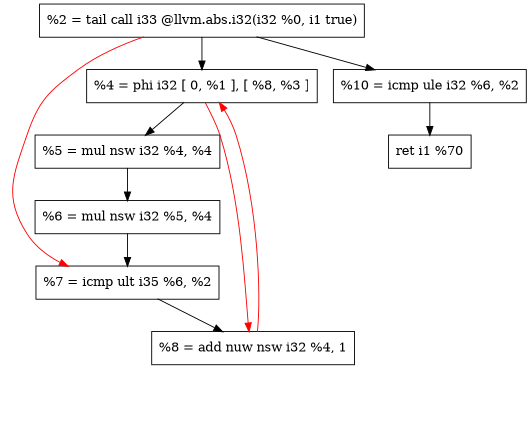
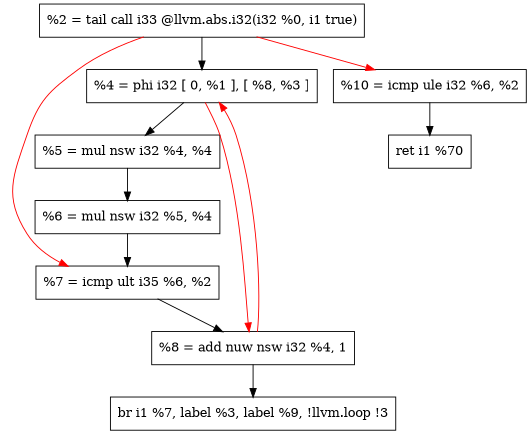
(311, 52) -> (311, 52)
none -> (253, 414)
